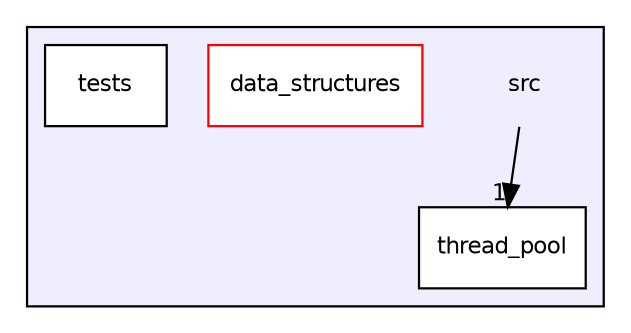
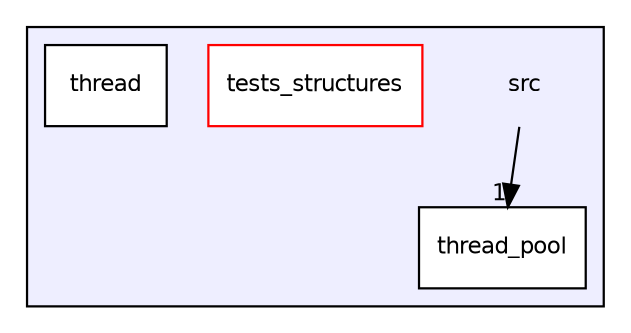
(106, 86) -> (106, 86)
(315, 86) -> (315, 86)
